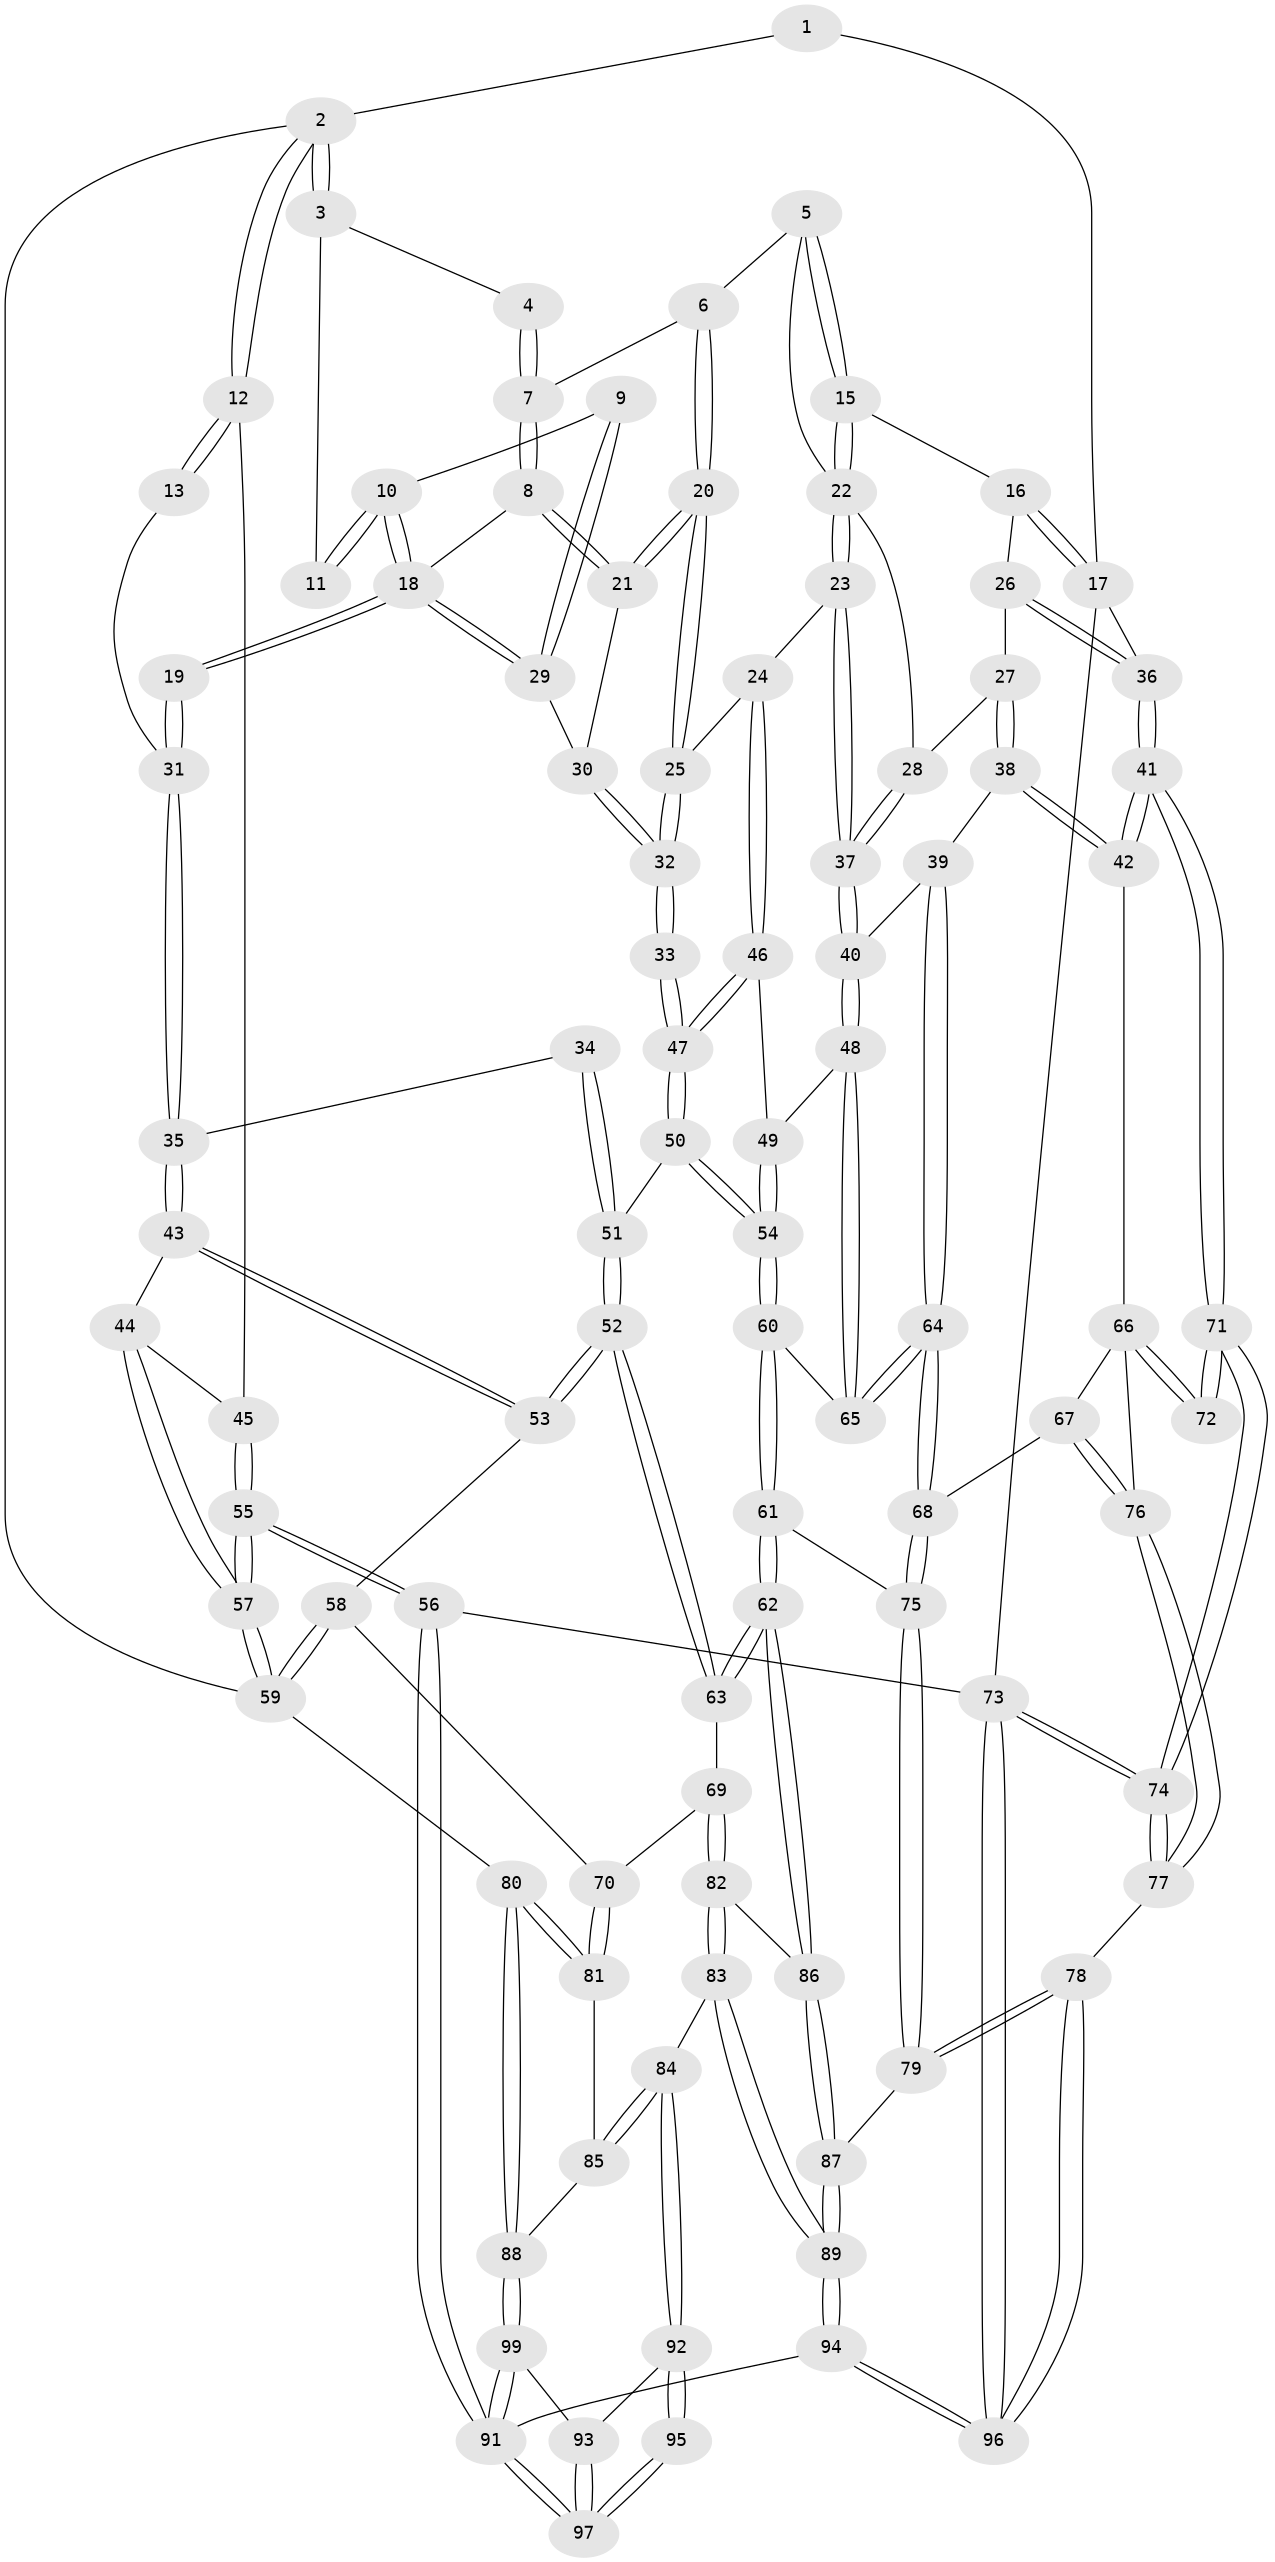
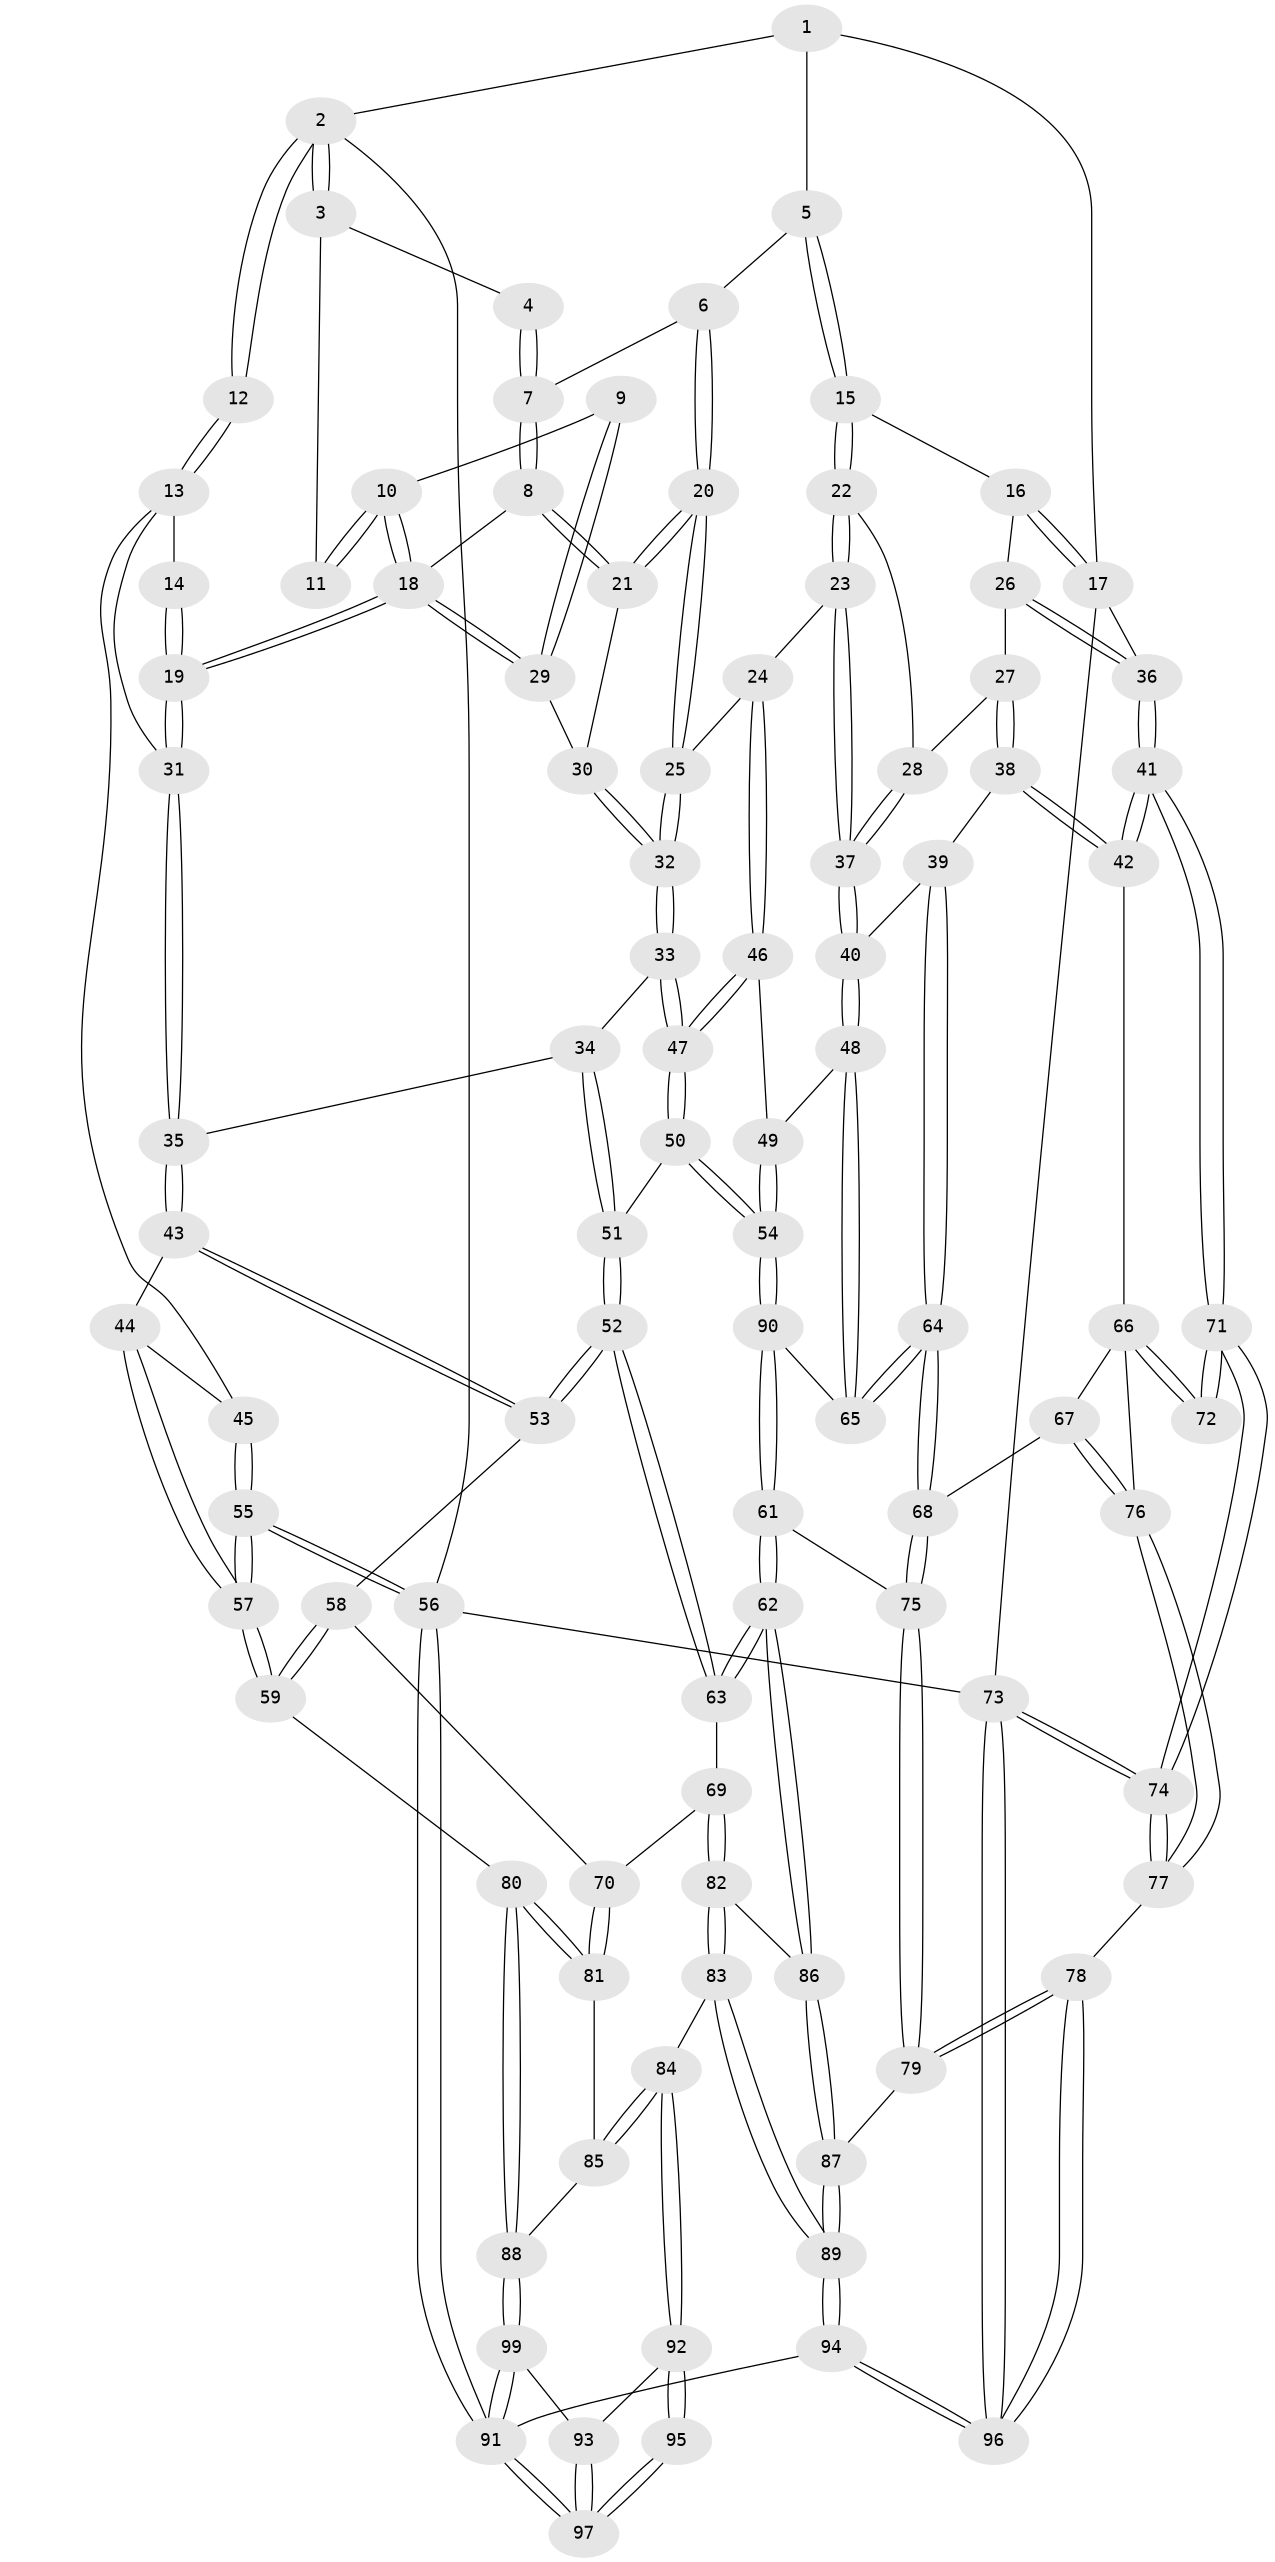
(790, 358) -> (807, 121)
none -> (174, 585)
(5, 886) -> (469, 842)
(245, 910) -> (88, 967)
none -> (625, 1003)
(768, 1328) -> (768, 1328)
